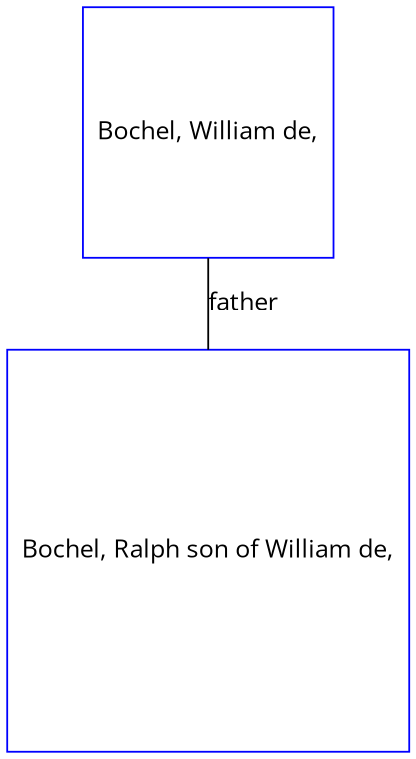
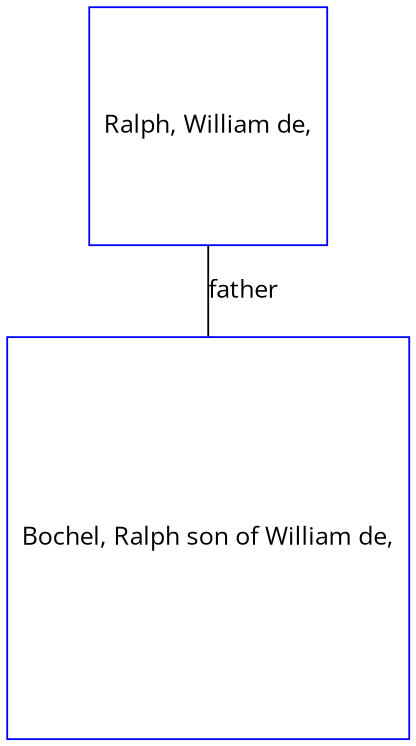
(208, 133) -> (208, 126)
